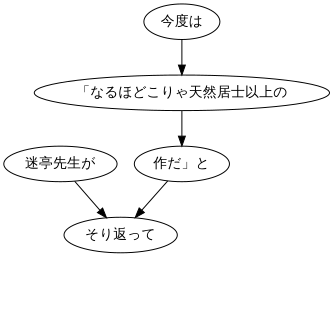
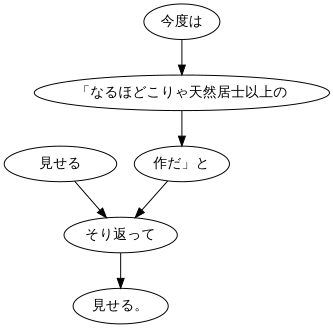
(60, 164) -> (60, 164)
none -> (121, 306)
